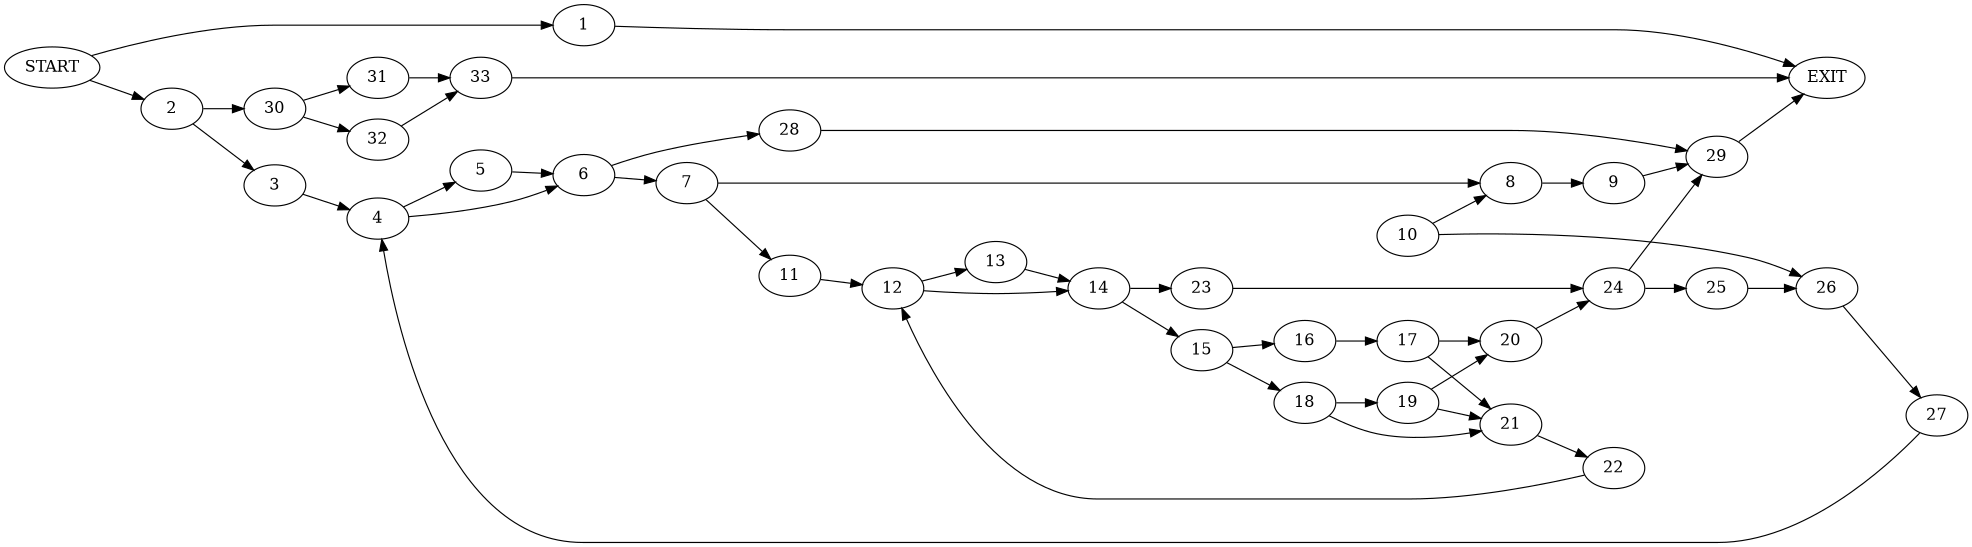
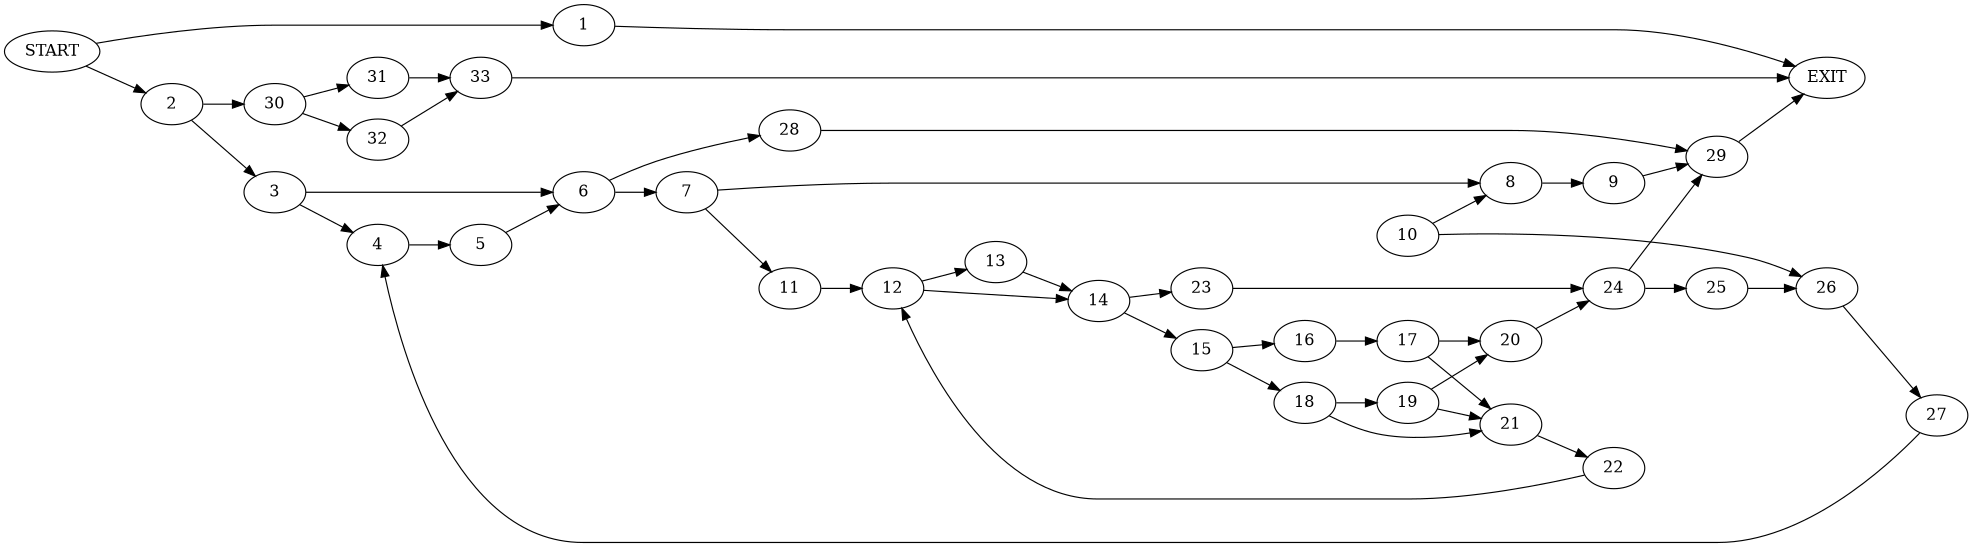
(479, 208) -> (423, 192)
